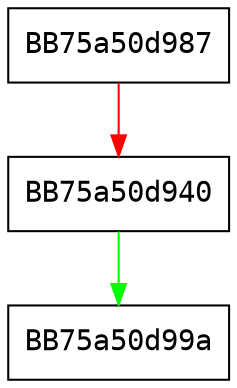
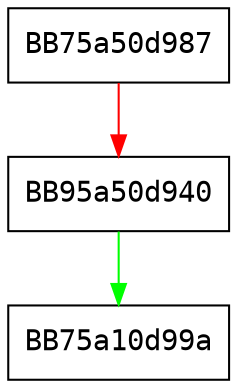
(119, 194) -> (119, 194)
(119, 343) -> (119, 343)
